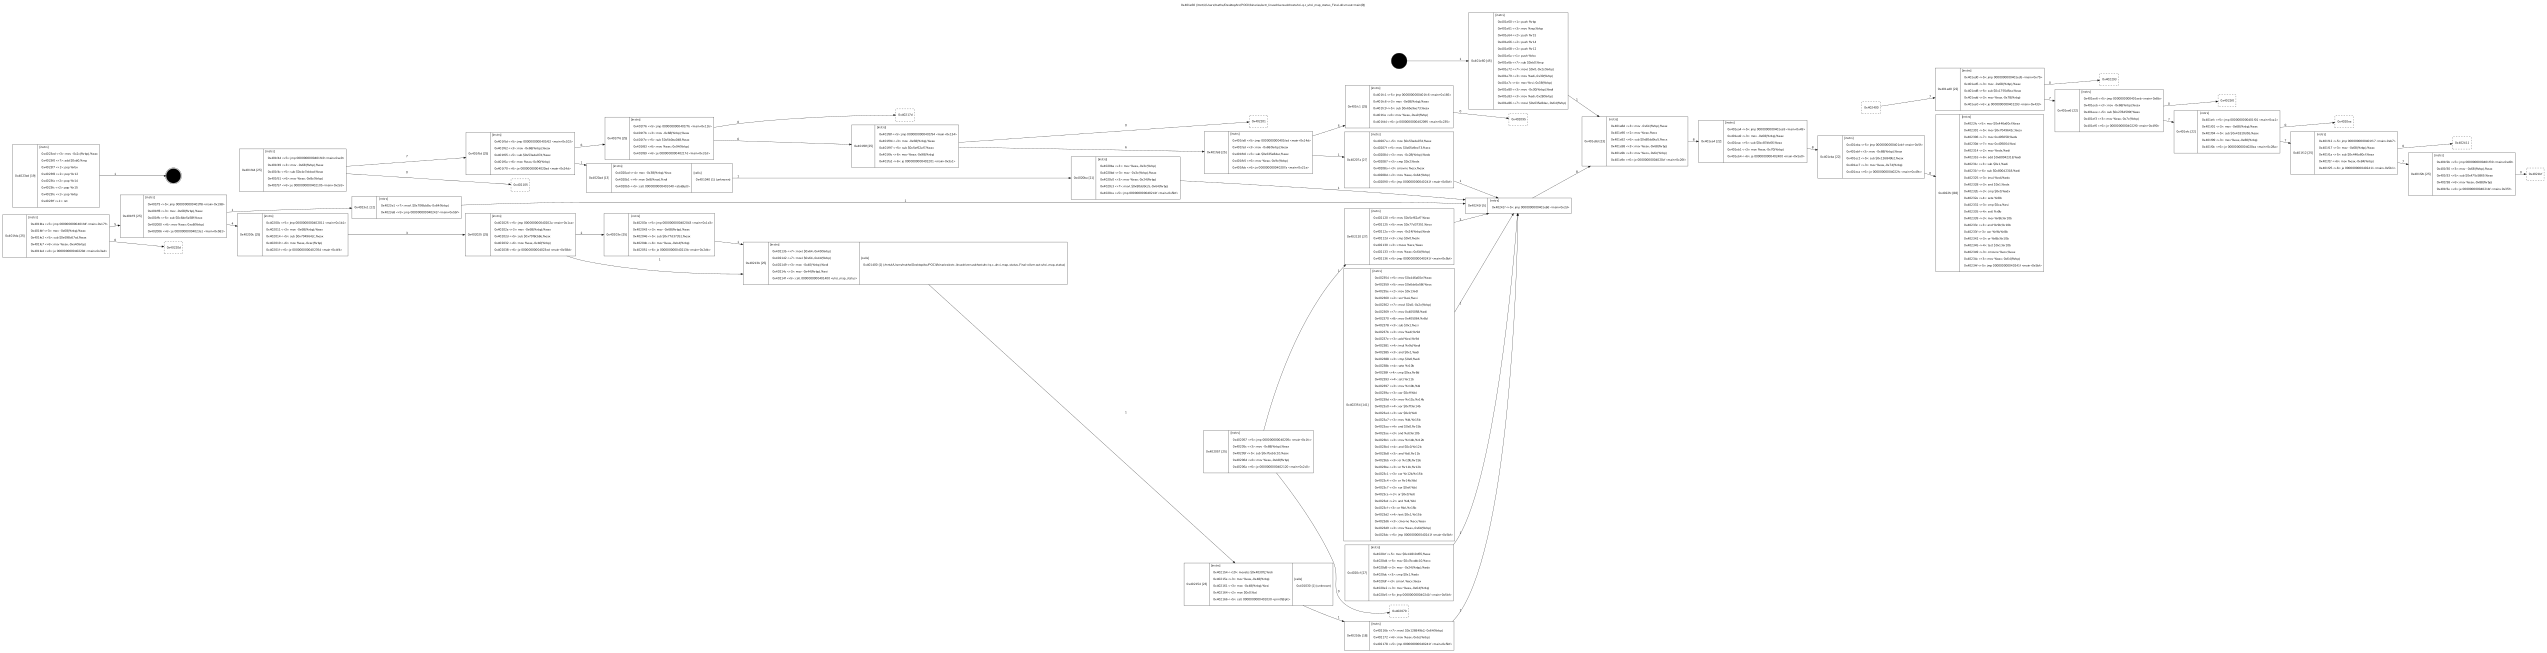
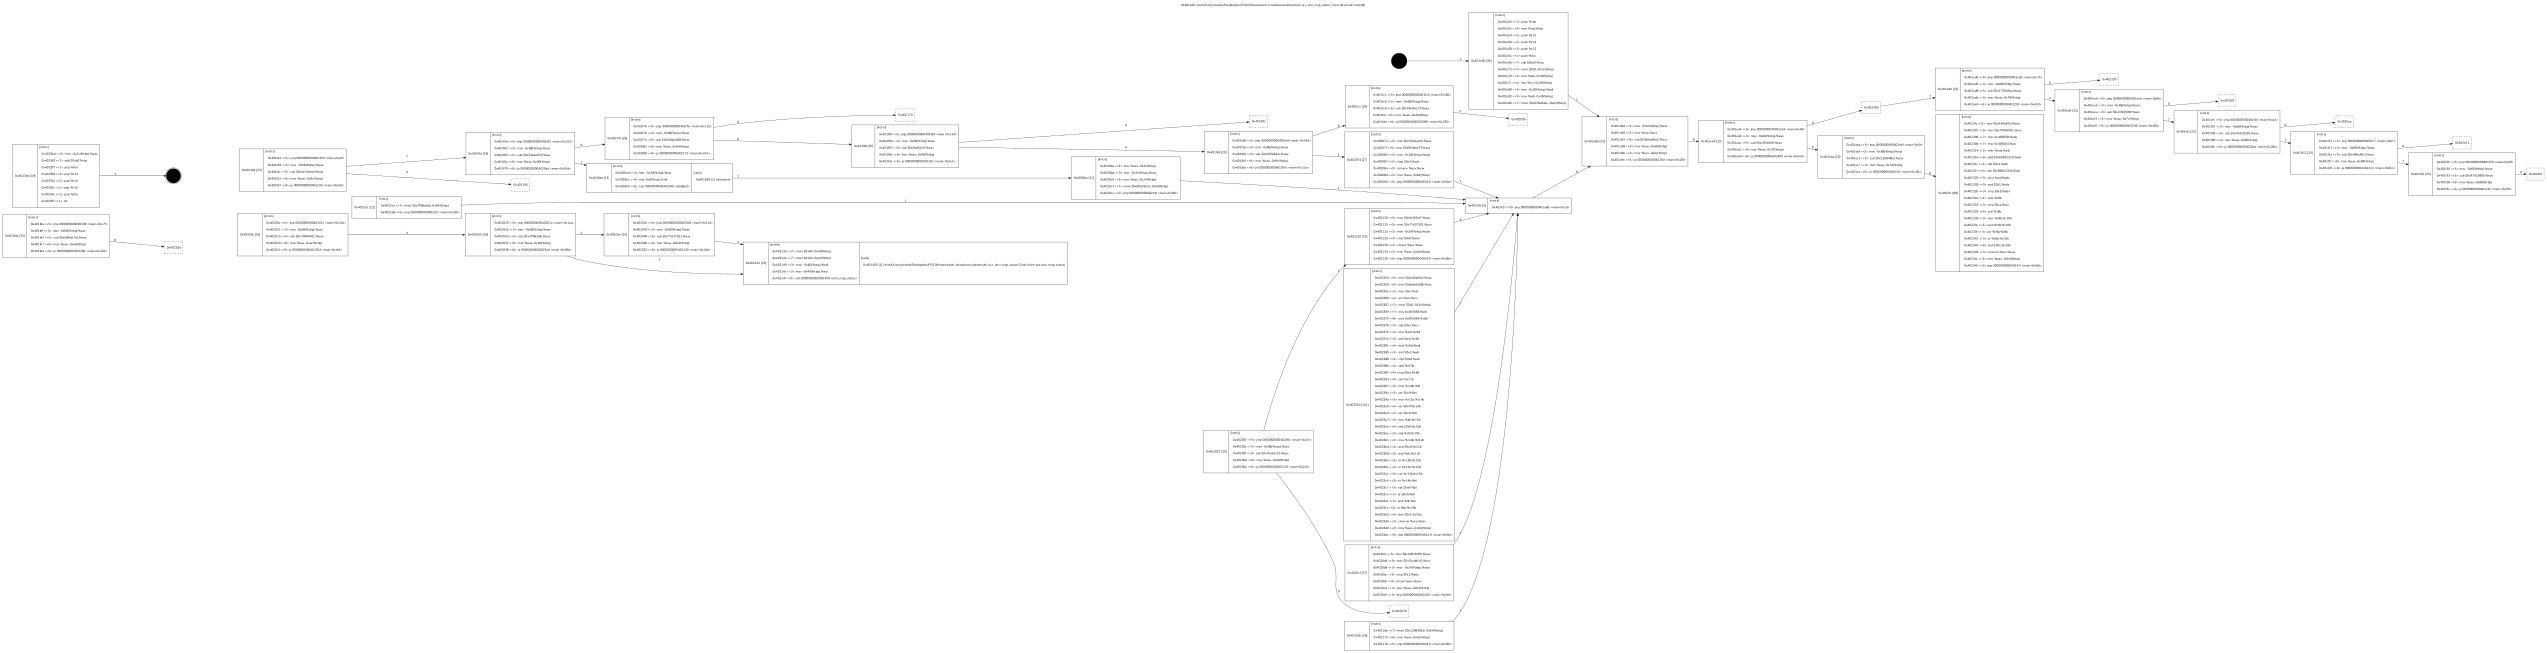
none -> (1833, 118)
(173, 216) -> none
(1259, 584) -> none
